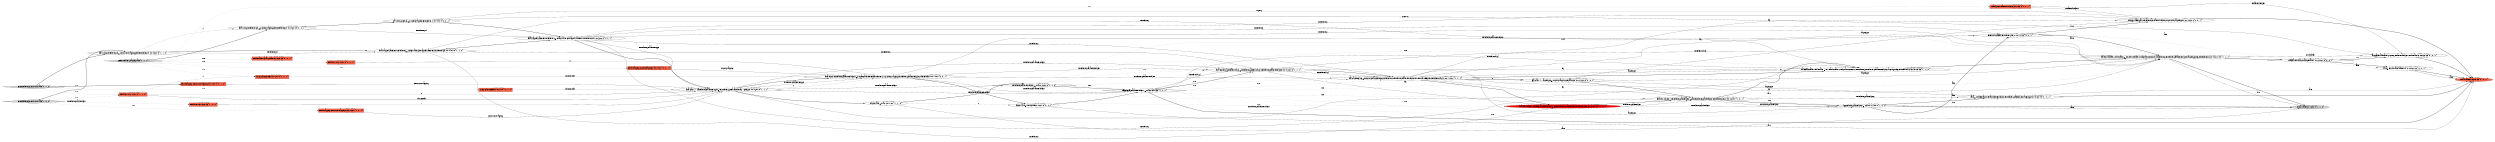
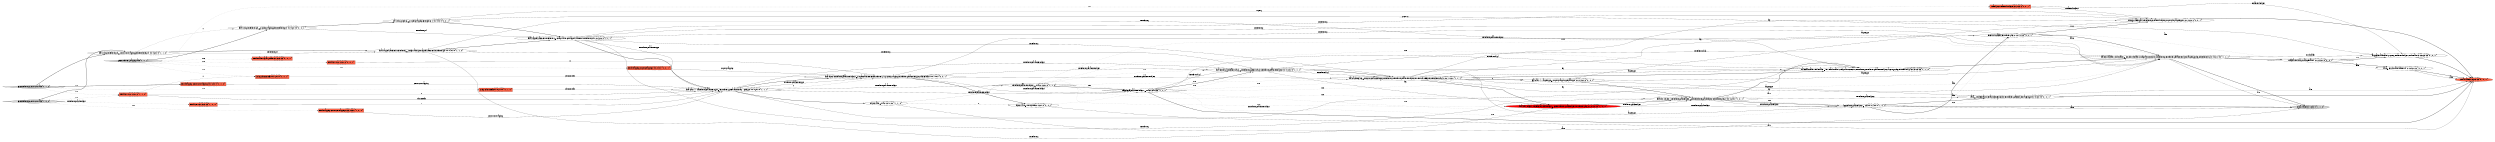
(963, 96) -> (963, 96)
(1095, 100) -> (1095, 100)
